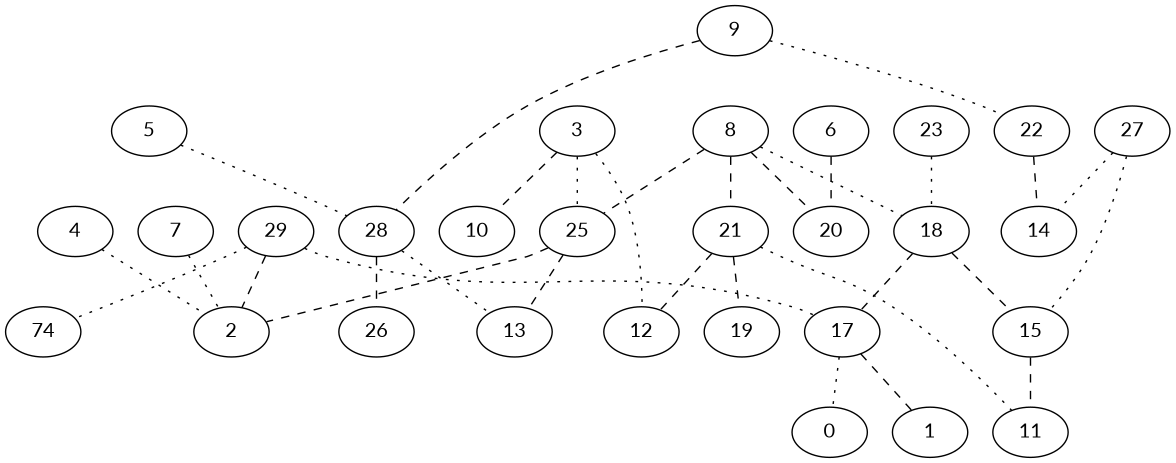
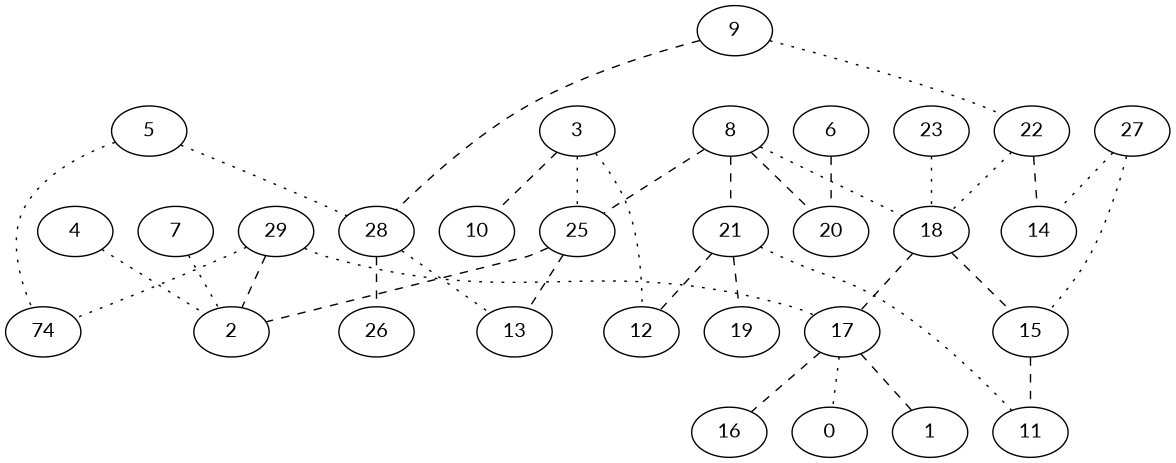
none -> (982, 181)
none -> (27, 203)
none -> (729, 432)
